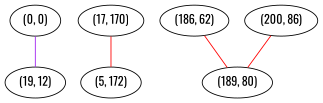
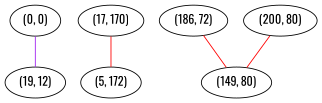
(194, 21) -> (194, 21)
(281, 21) -> (280, 21)
(237, 83) -> (237, 83)
